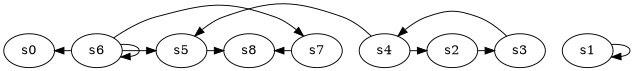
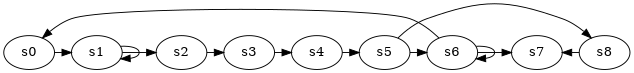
(130, 51) -> (414, 53)
(288, 51) -> (575, 53)
(414, 51) -> (130, 53)
none -> (58, 53)
